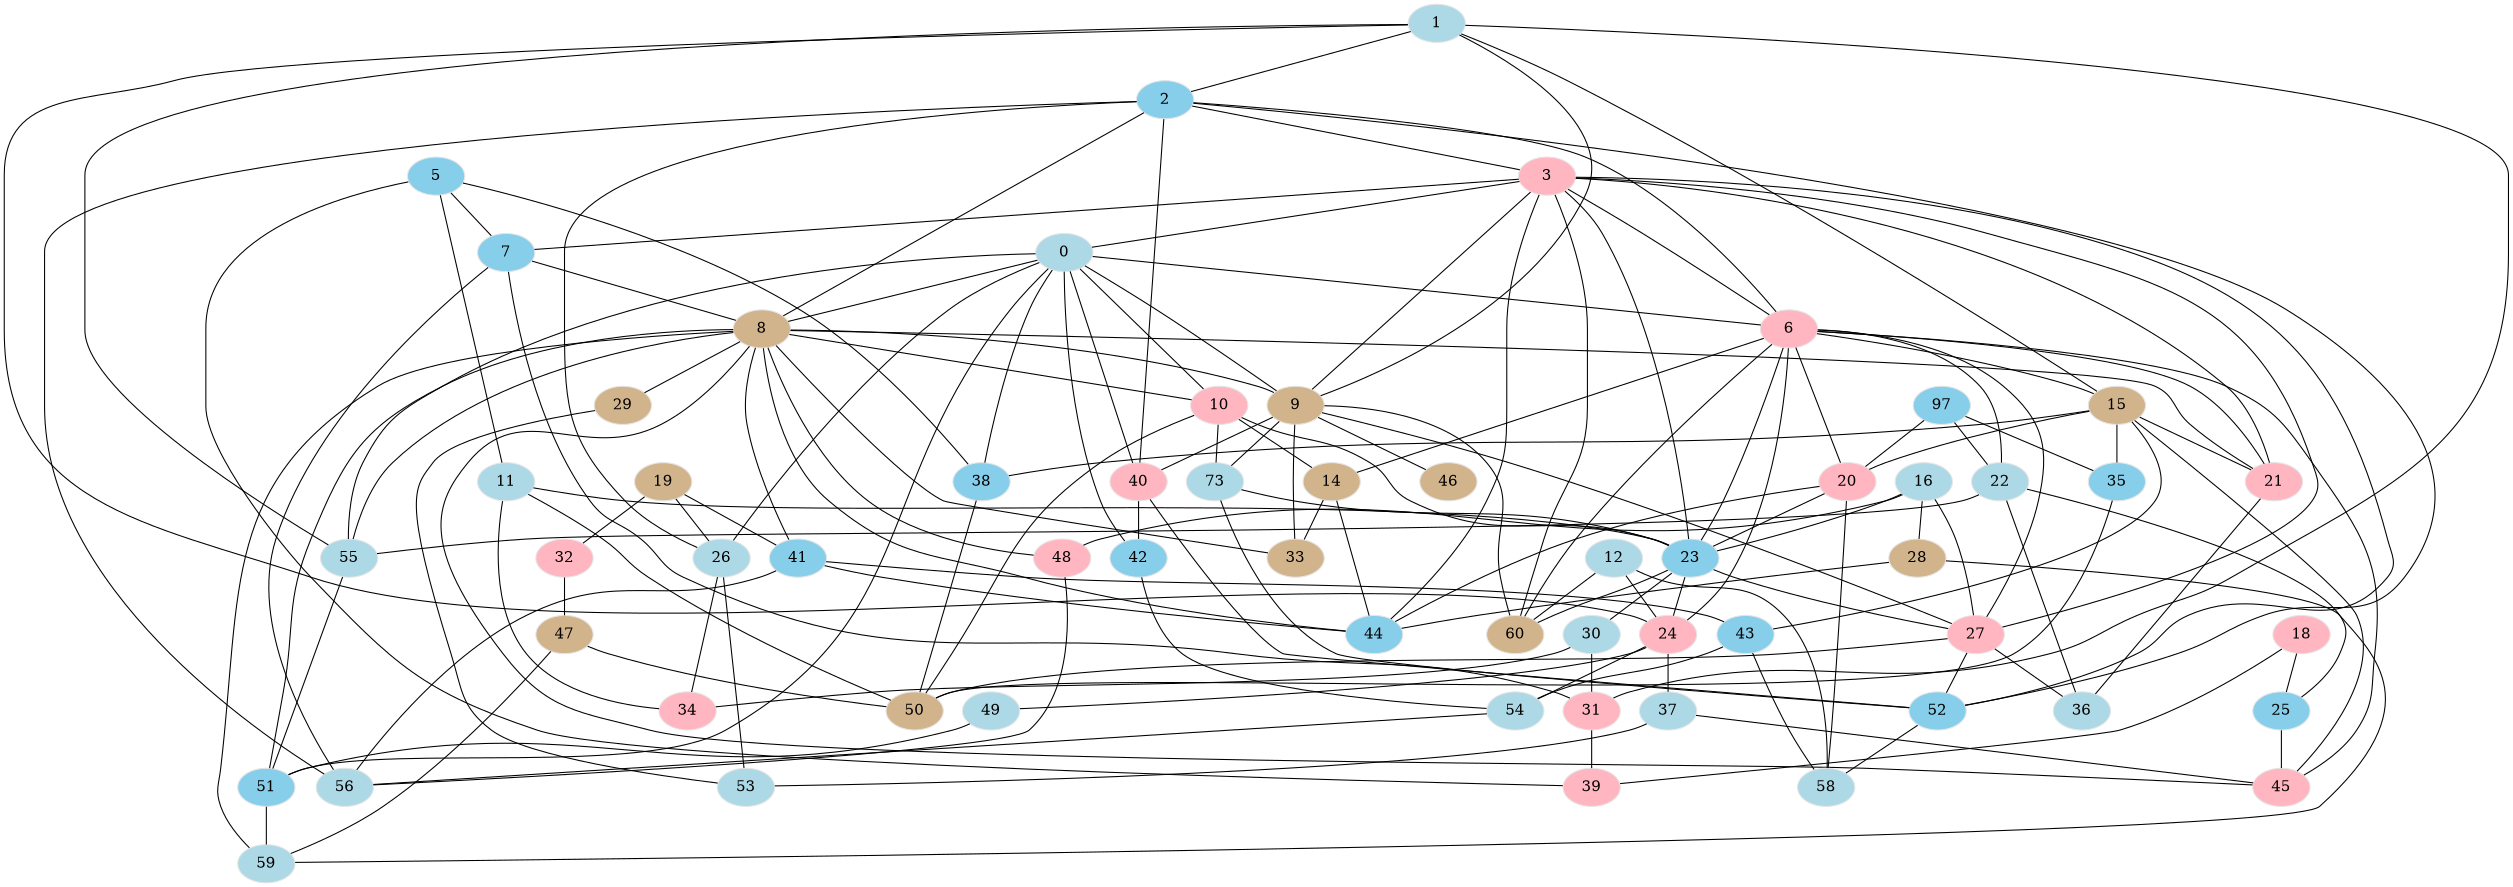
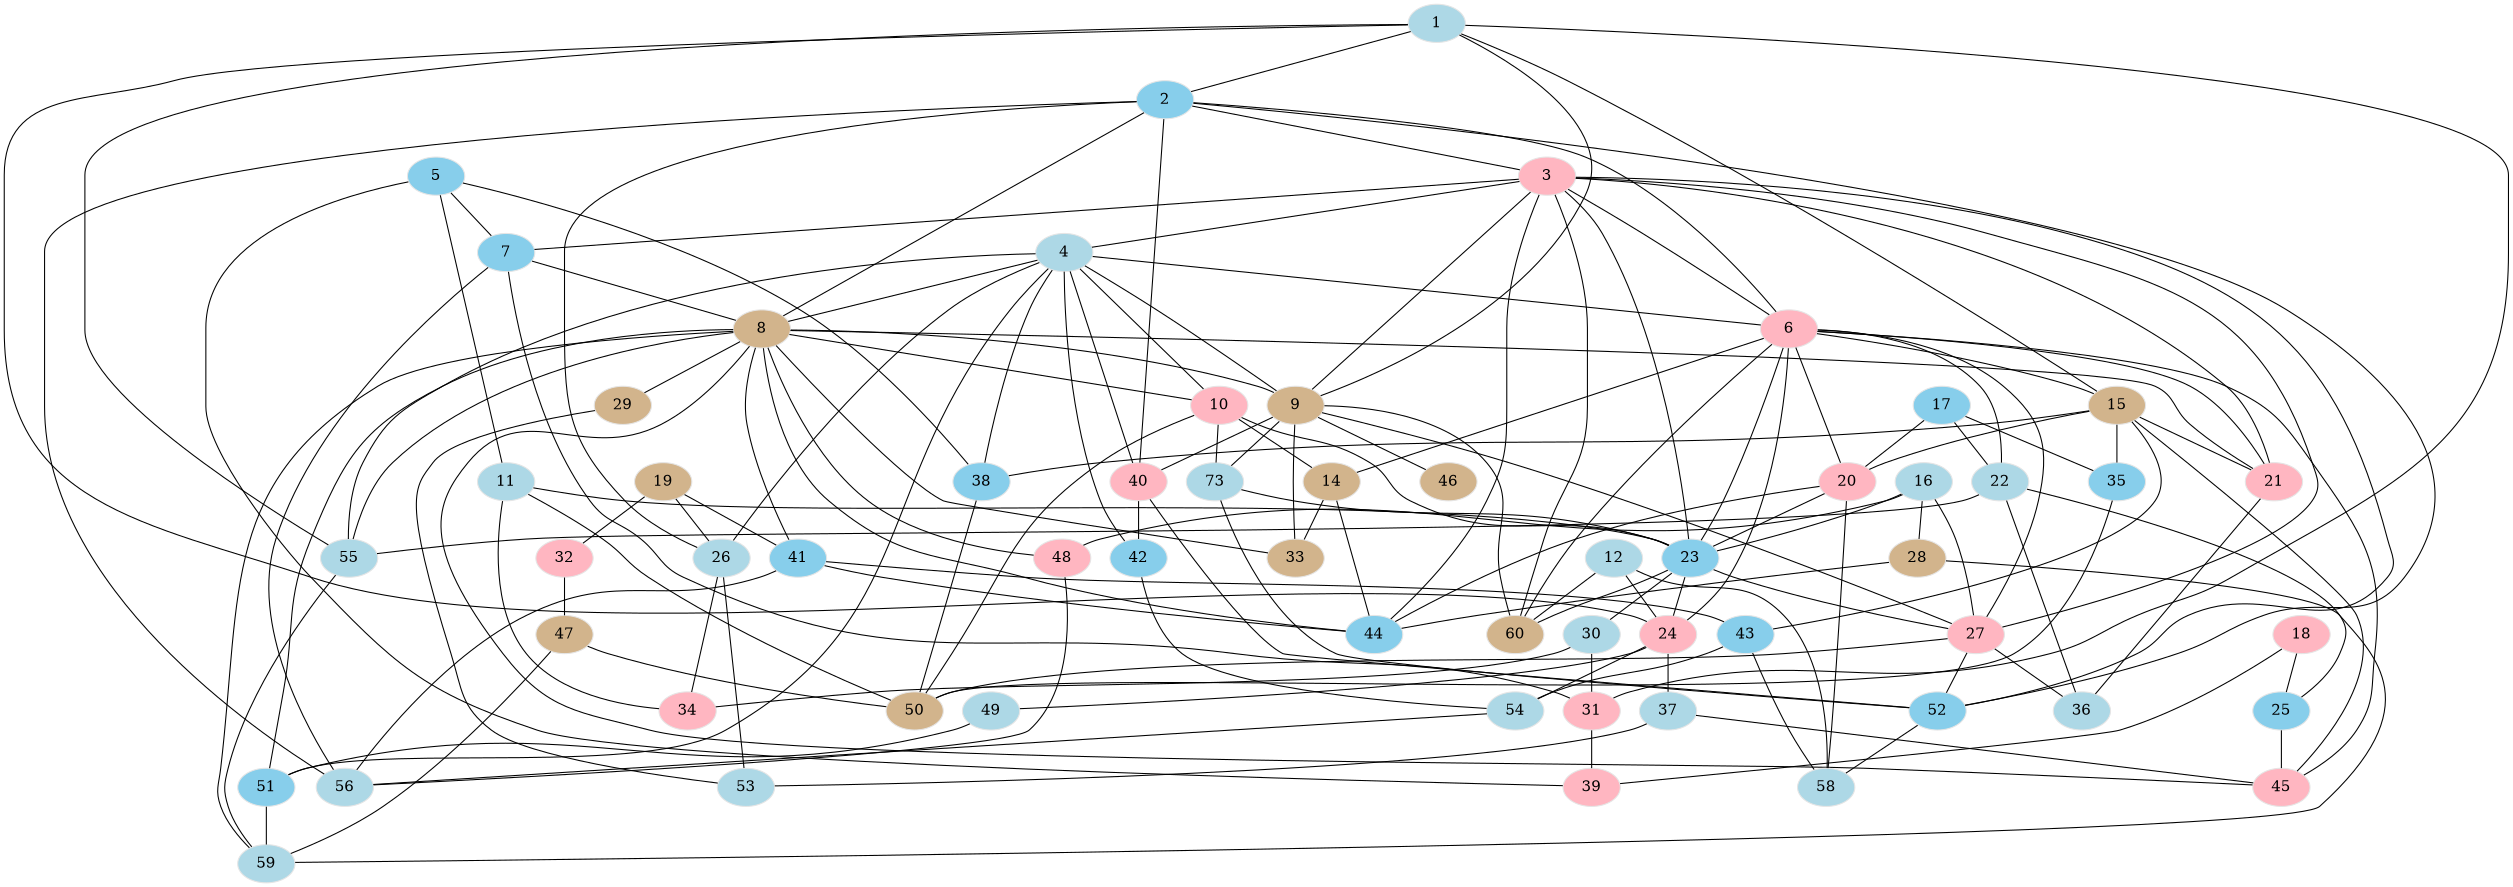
(1064, 253) -> (1064, 253)
(1942, 405) -> (1942, 405)
(308, 673) -> (252, 704)
